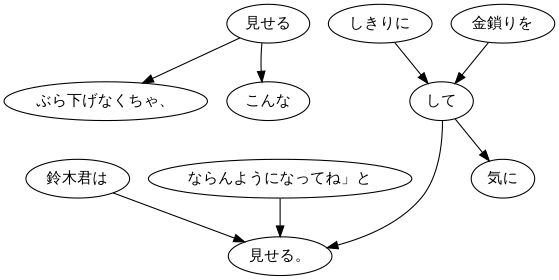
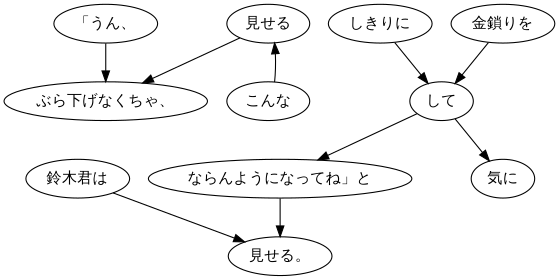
none -> (106, 24)
(261, 57) -> (275, 68)
(416, 204) -> (372, 135)
